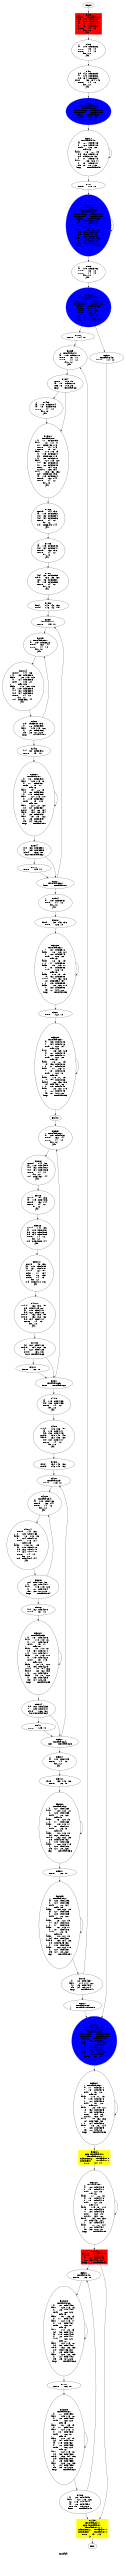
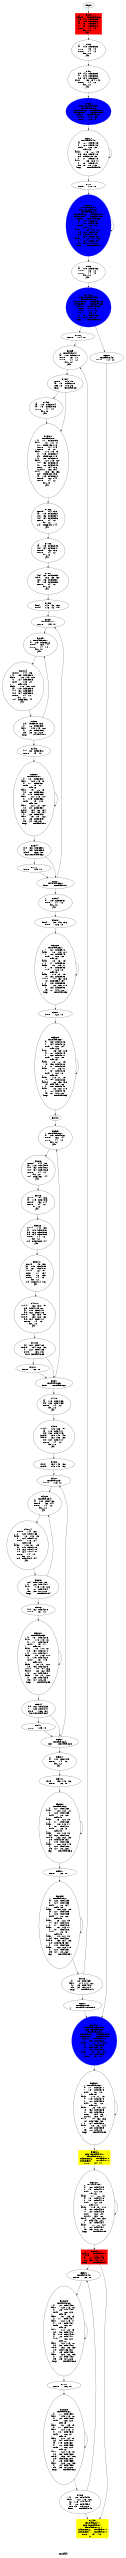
(92, 2546) -> none
